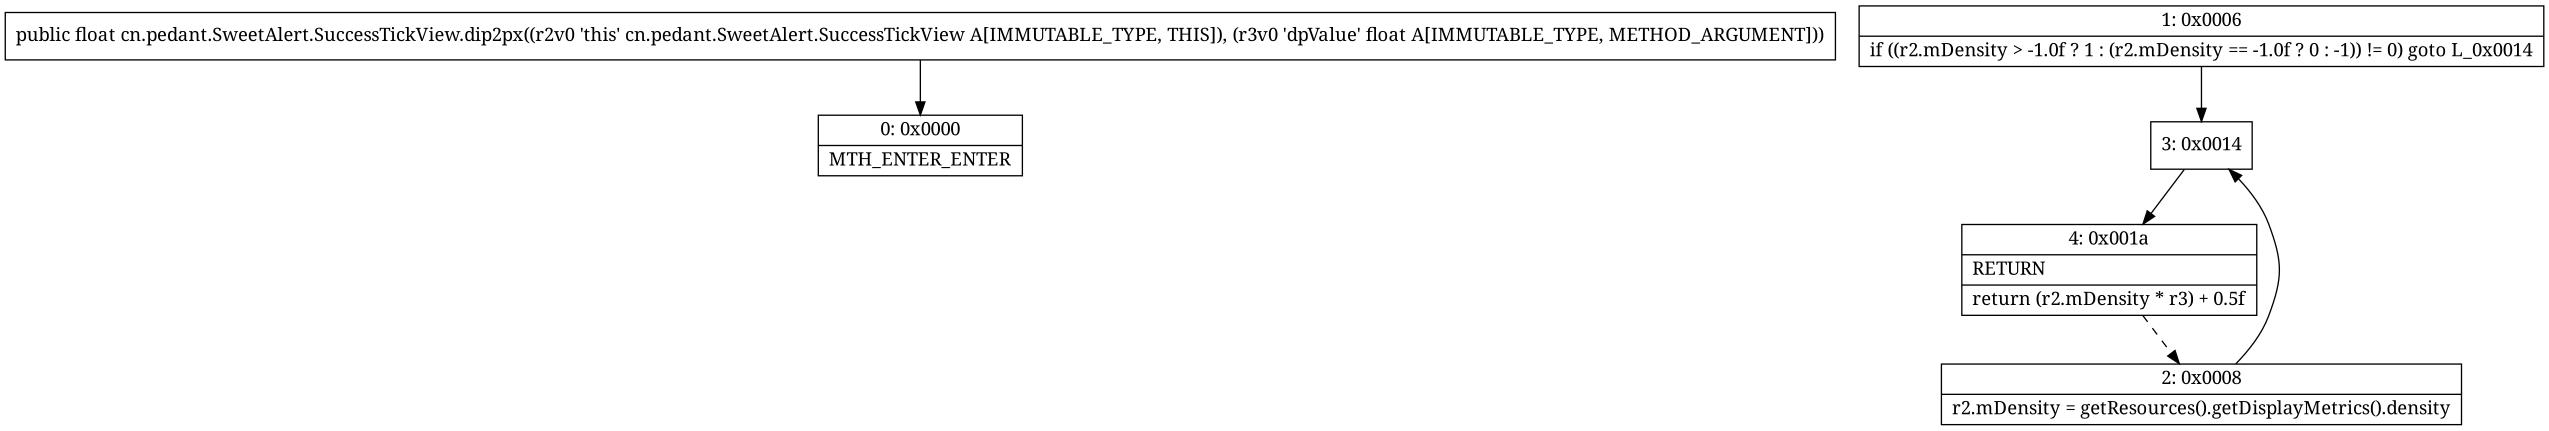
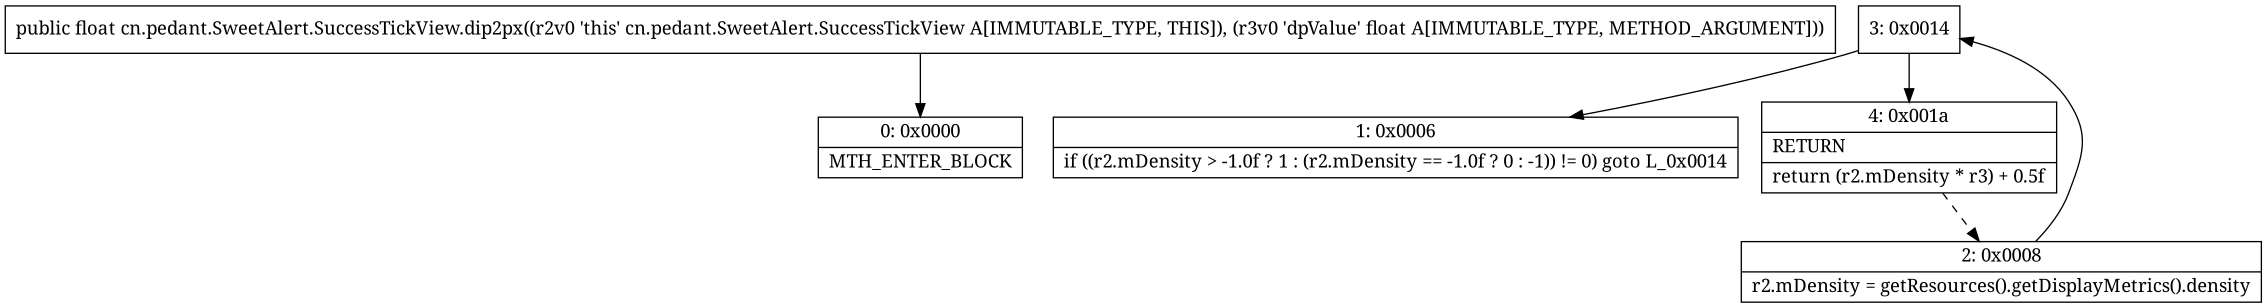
(2201, 87) -> (1721, 86)
(920, 160) -> (920, 162)
